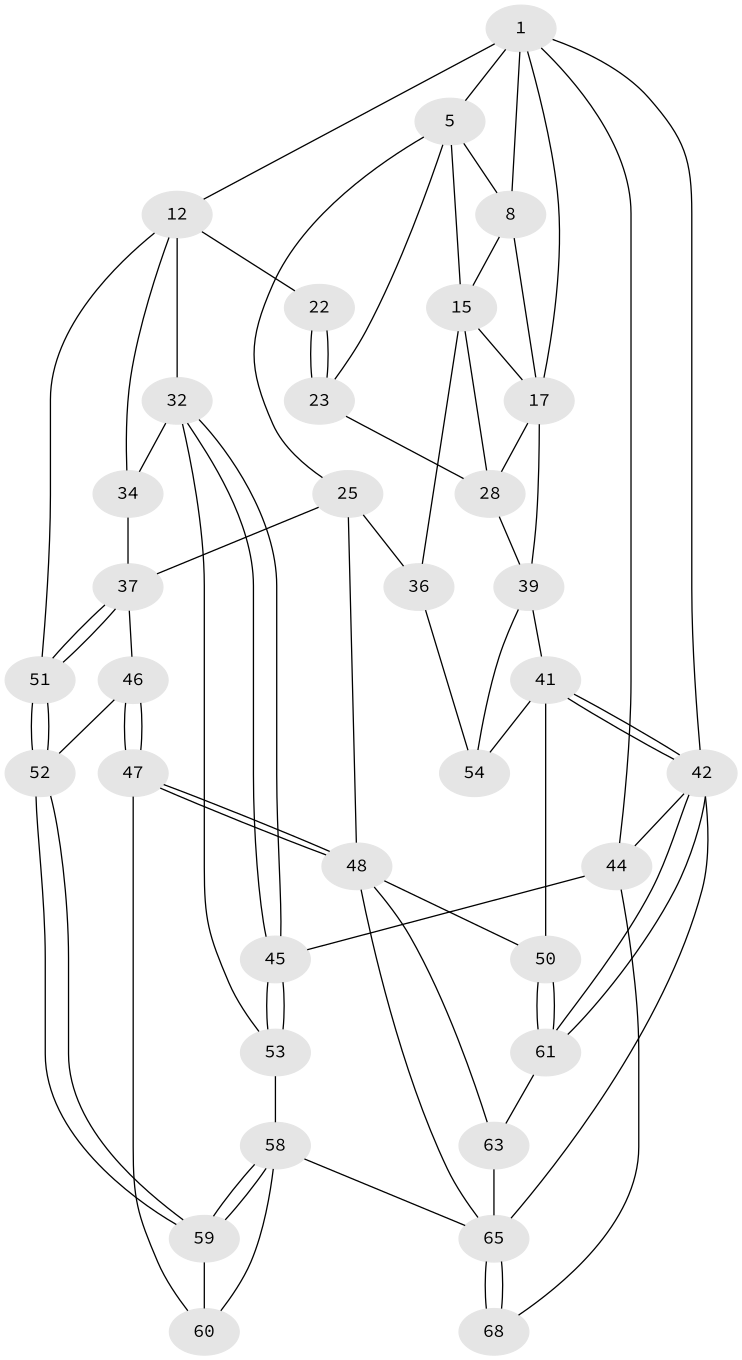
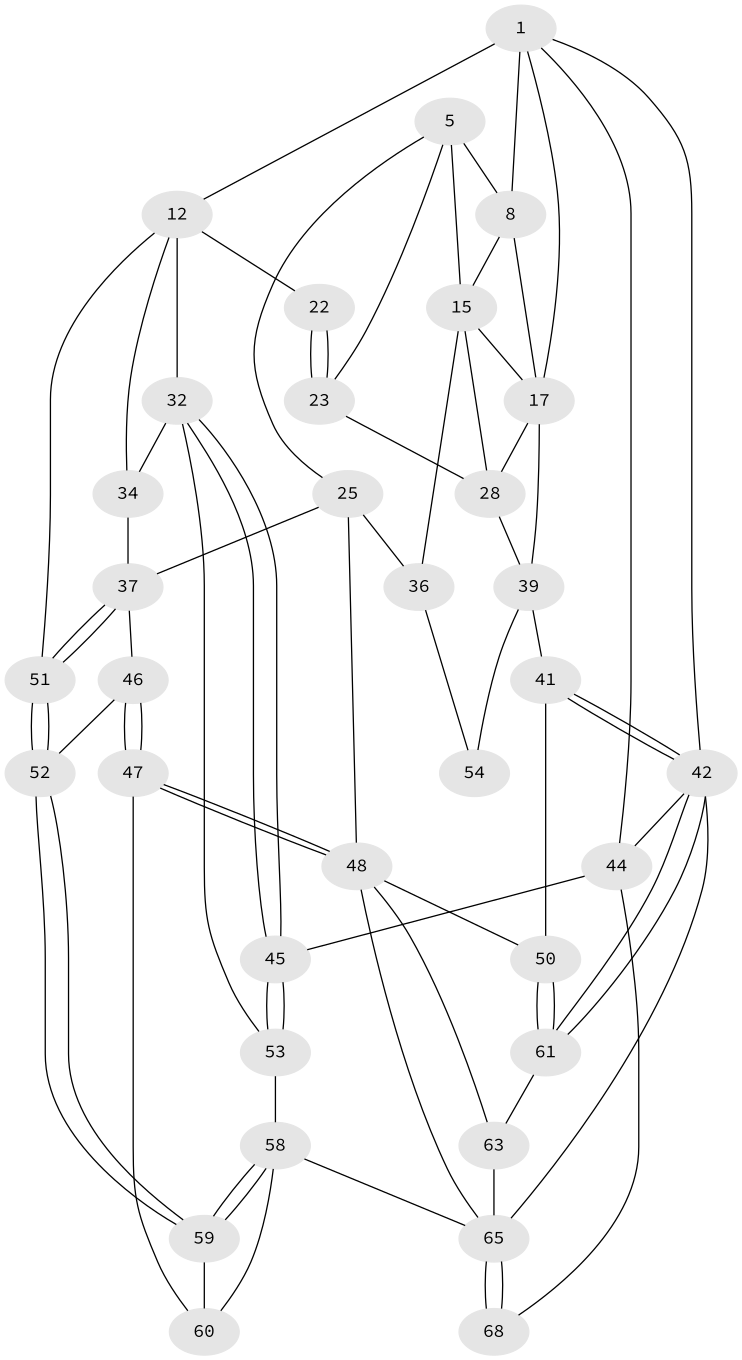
(486, 75) -> none
(510, 727) -> none
